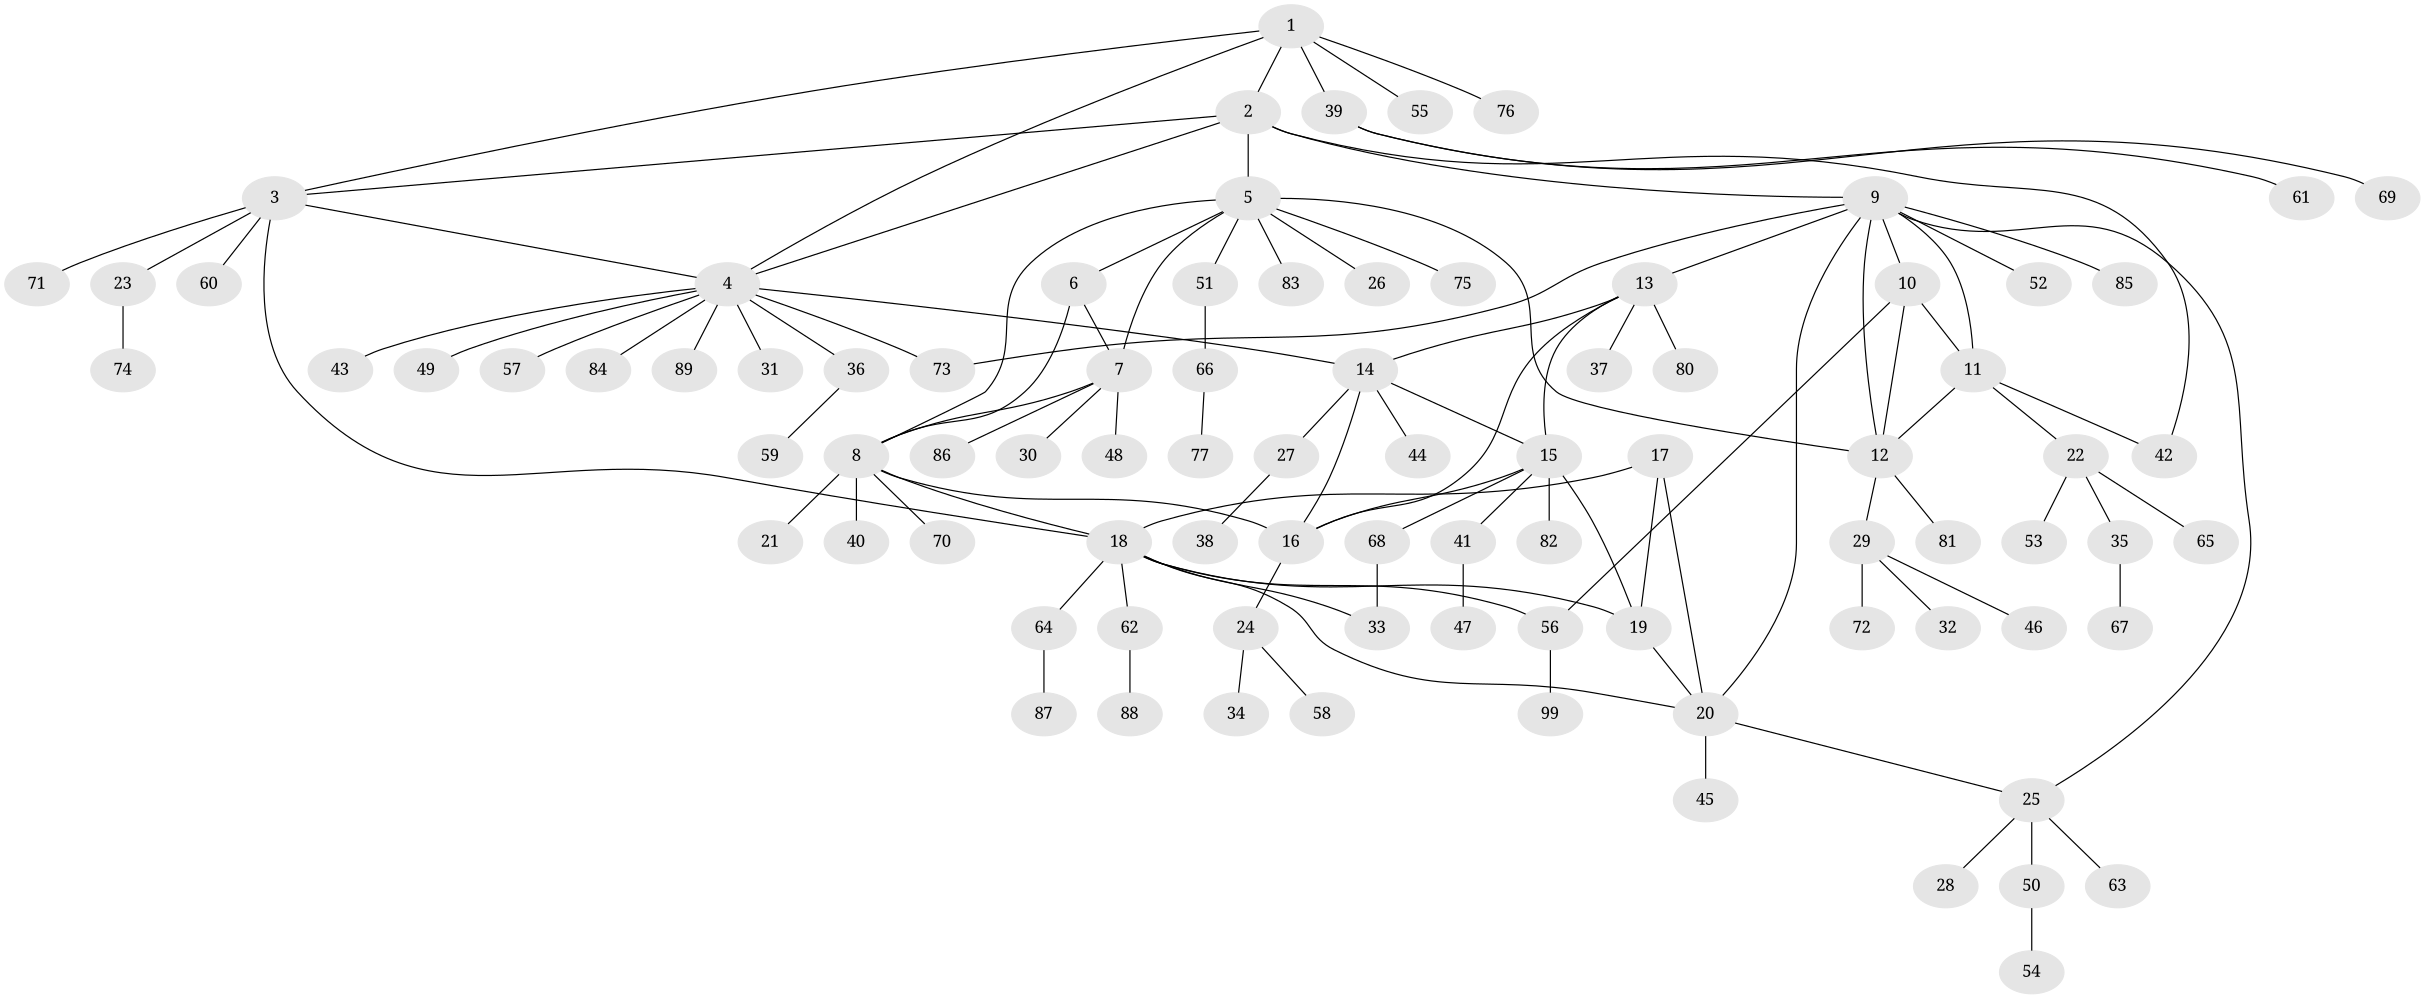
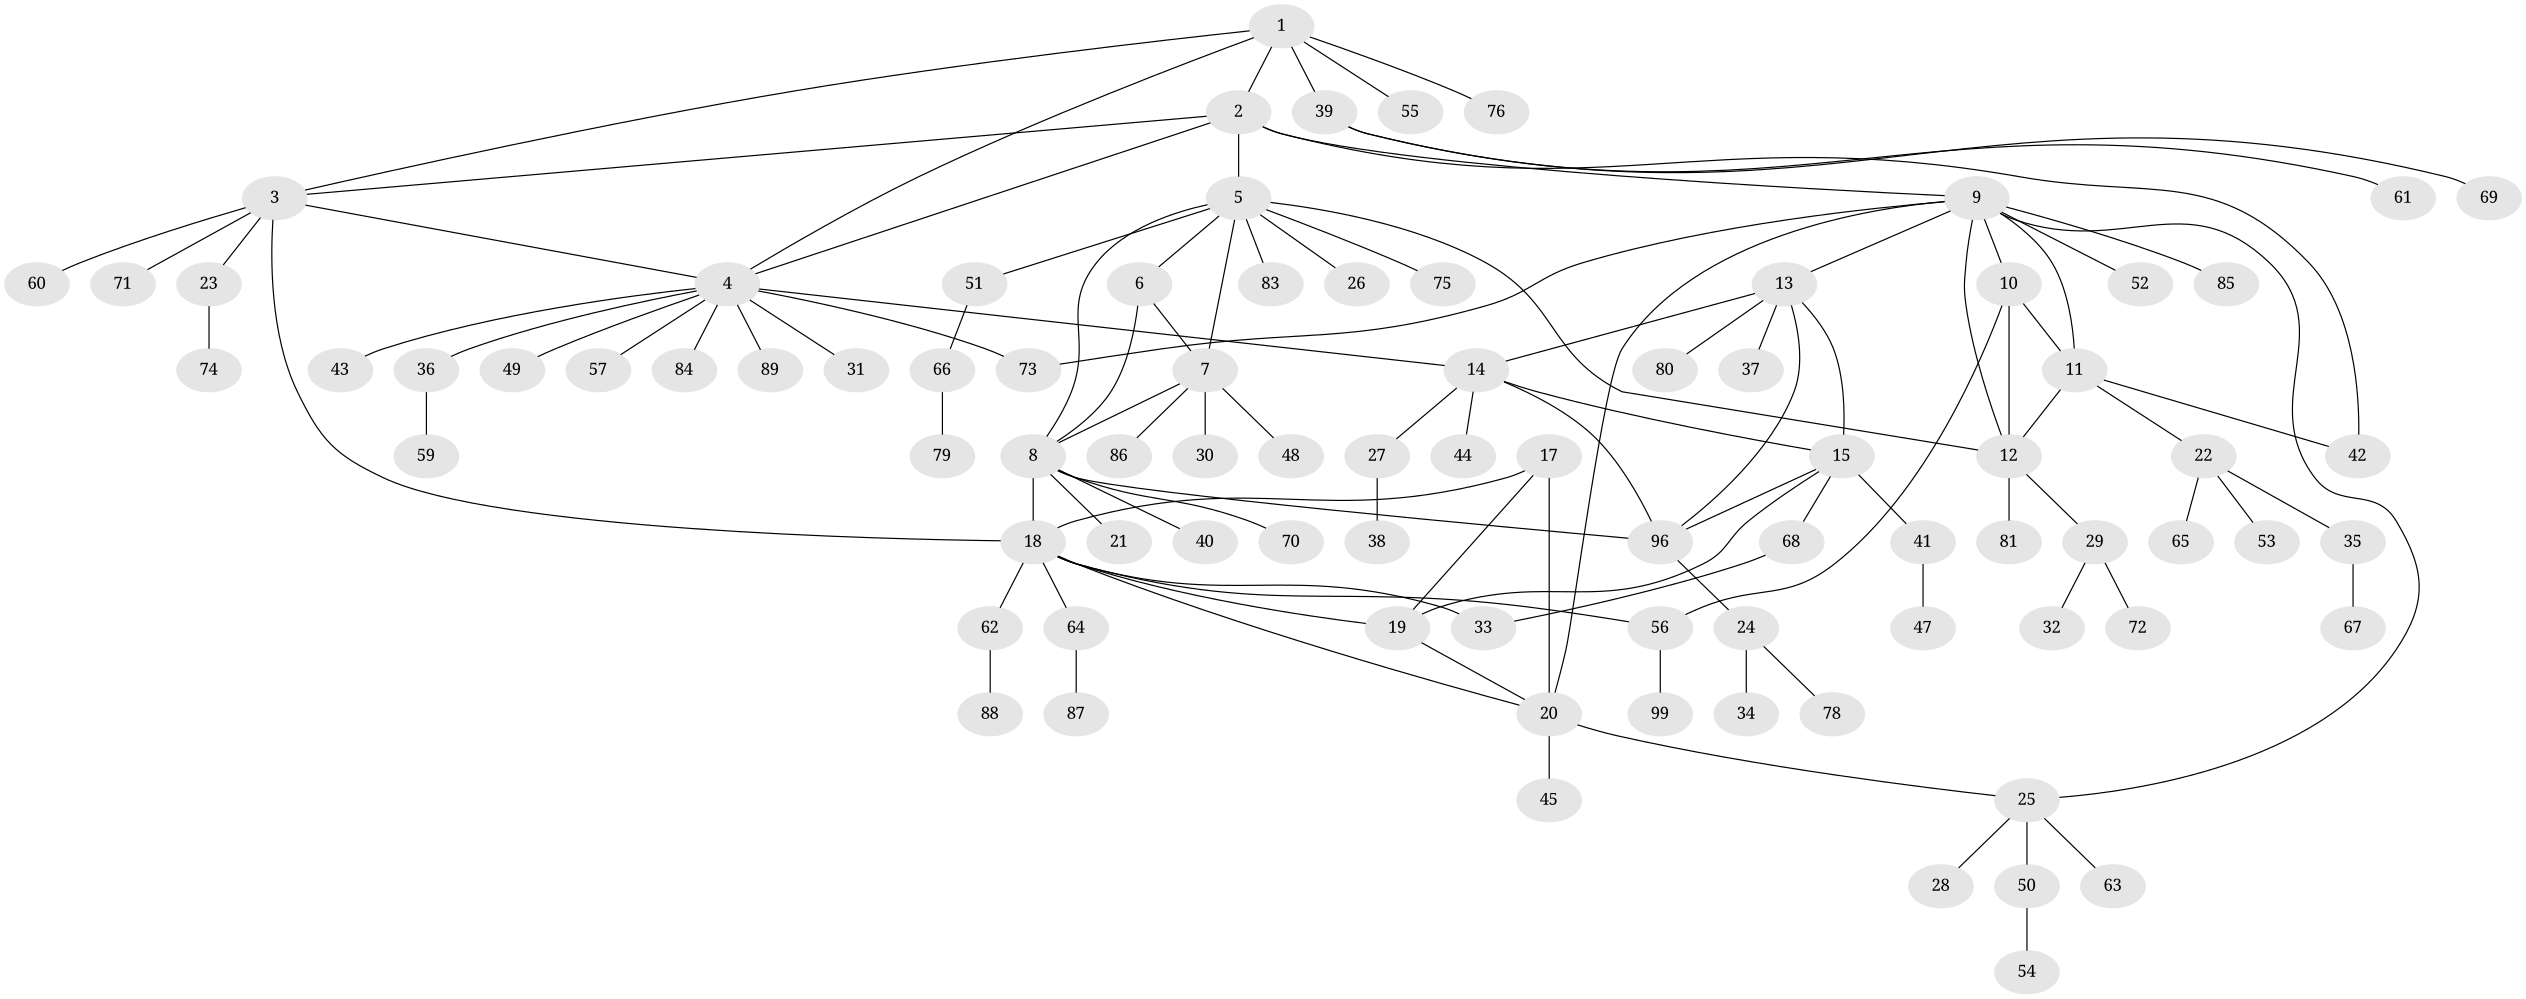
(1200, 456) -> (942, 456)
(1291, 542) -> (1660, 542)
(1549, 542) -> none
(2034, 628) -> none
(1322, 714) -> (1832, 714)
